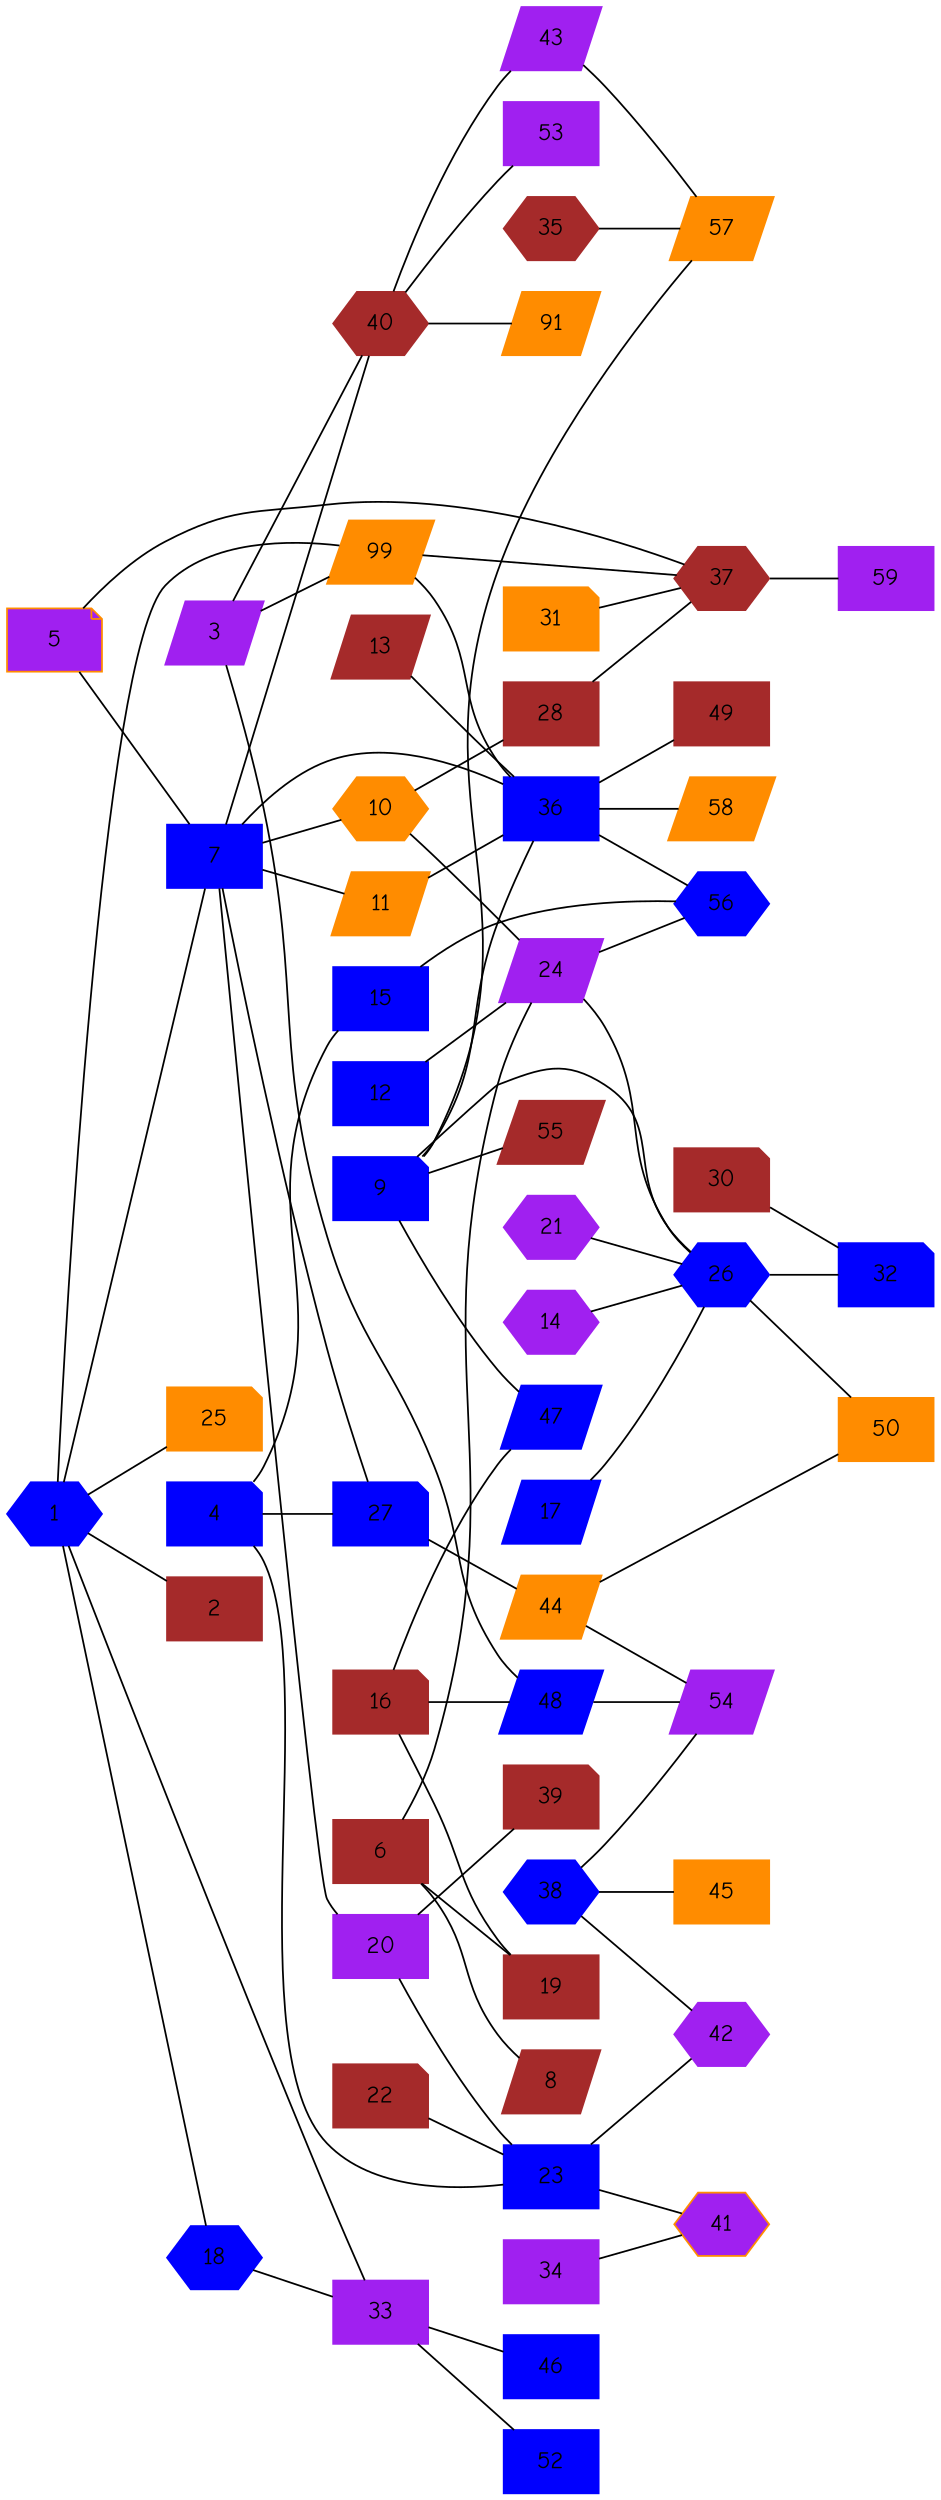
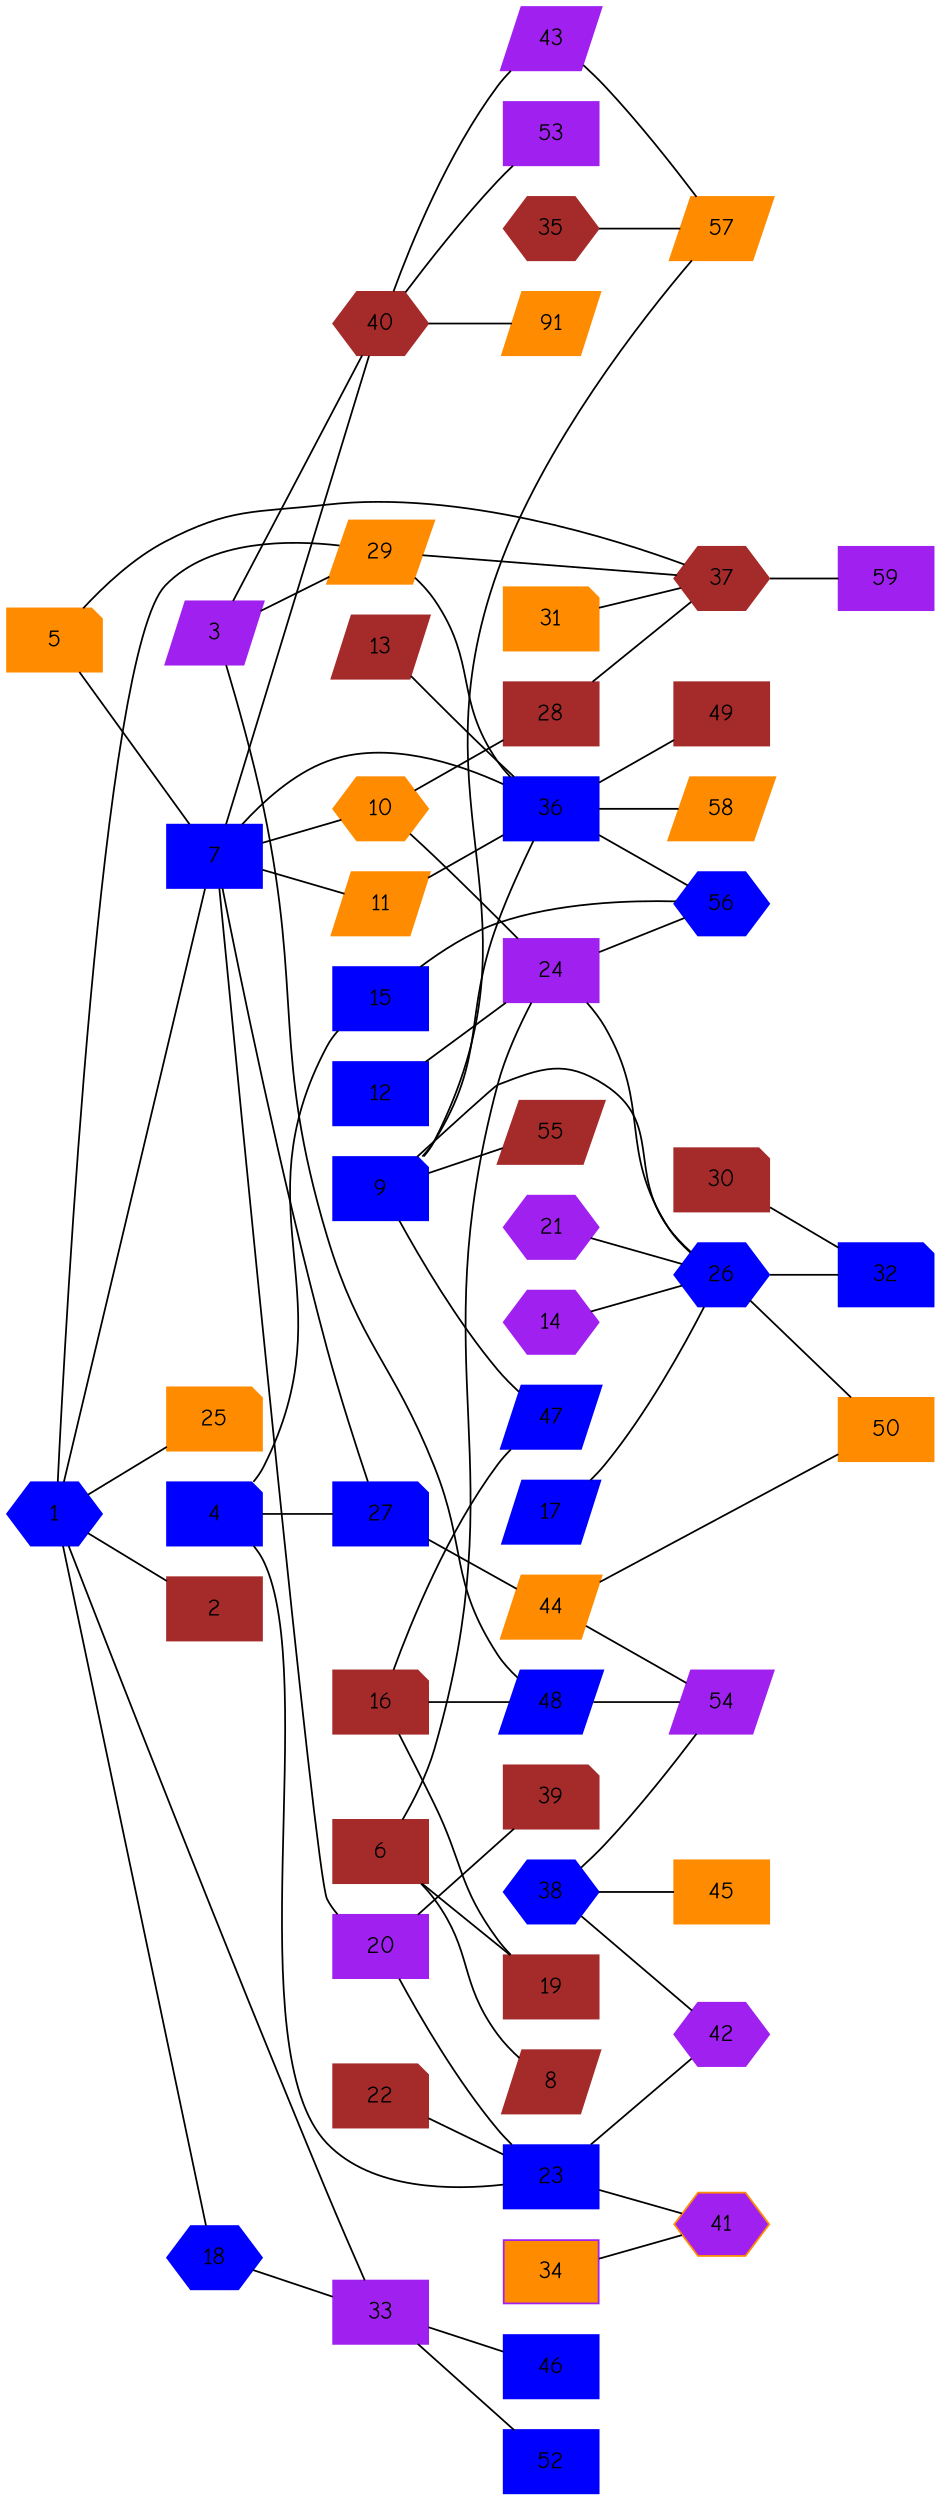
(381, 552) -> (381, 552)
(55, 640) -> (55, 640)
(551, 971) -> (551, 971)
(551, 2272) -> (551, 2272)
